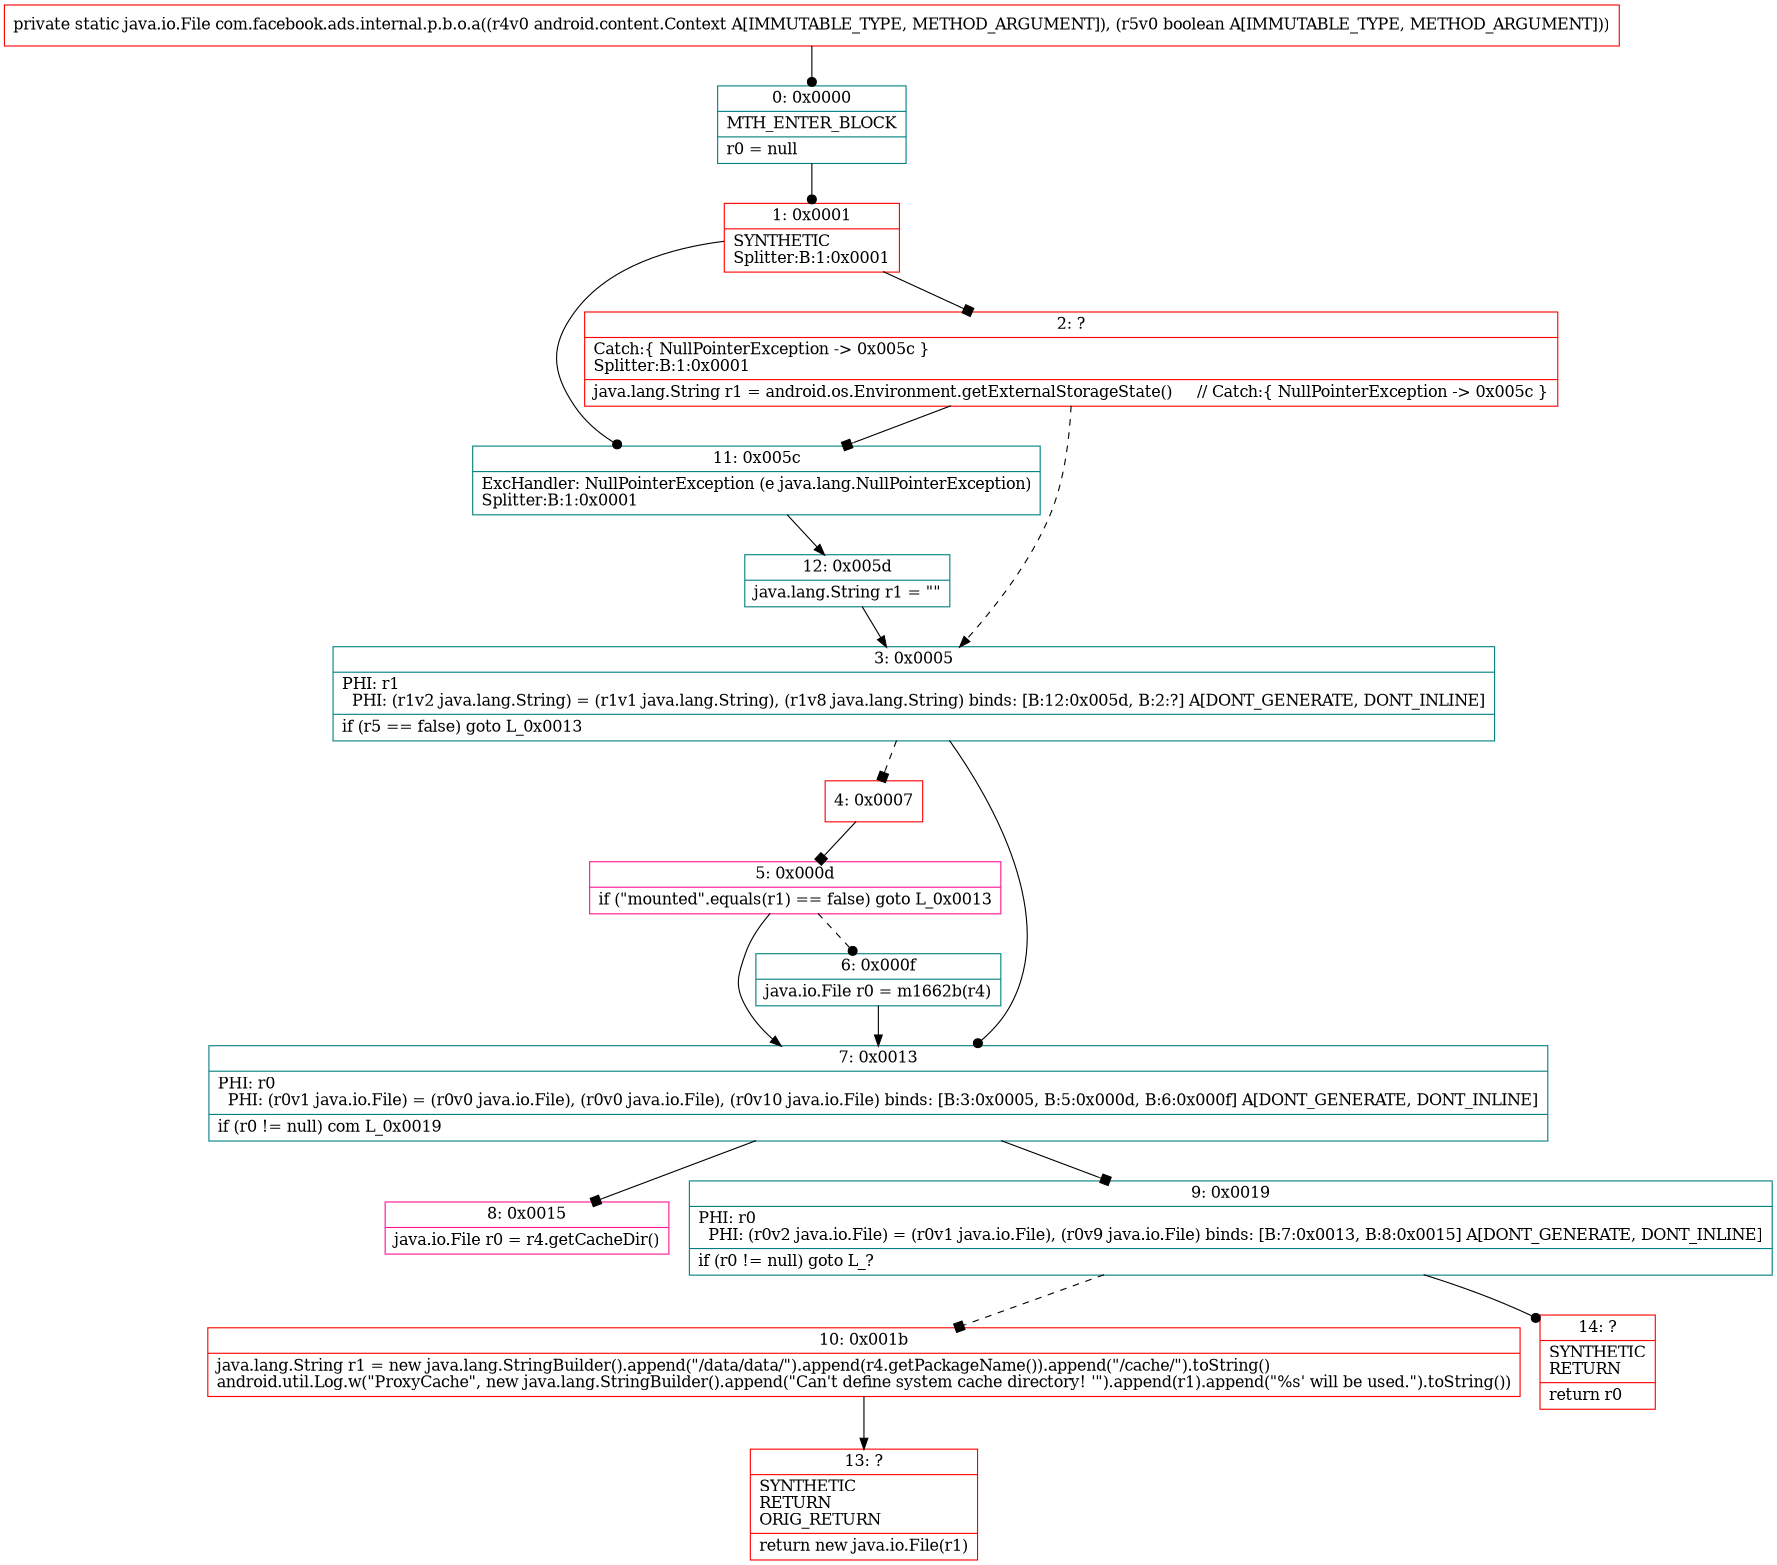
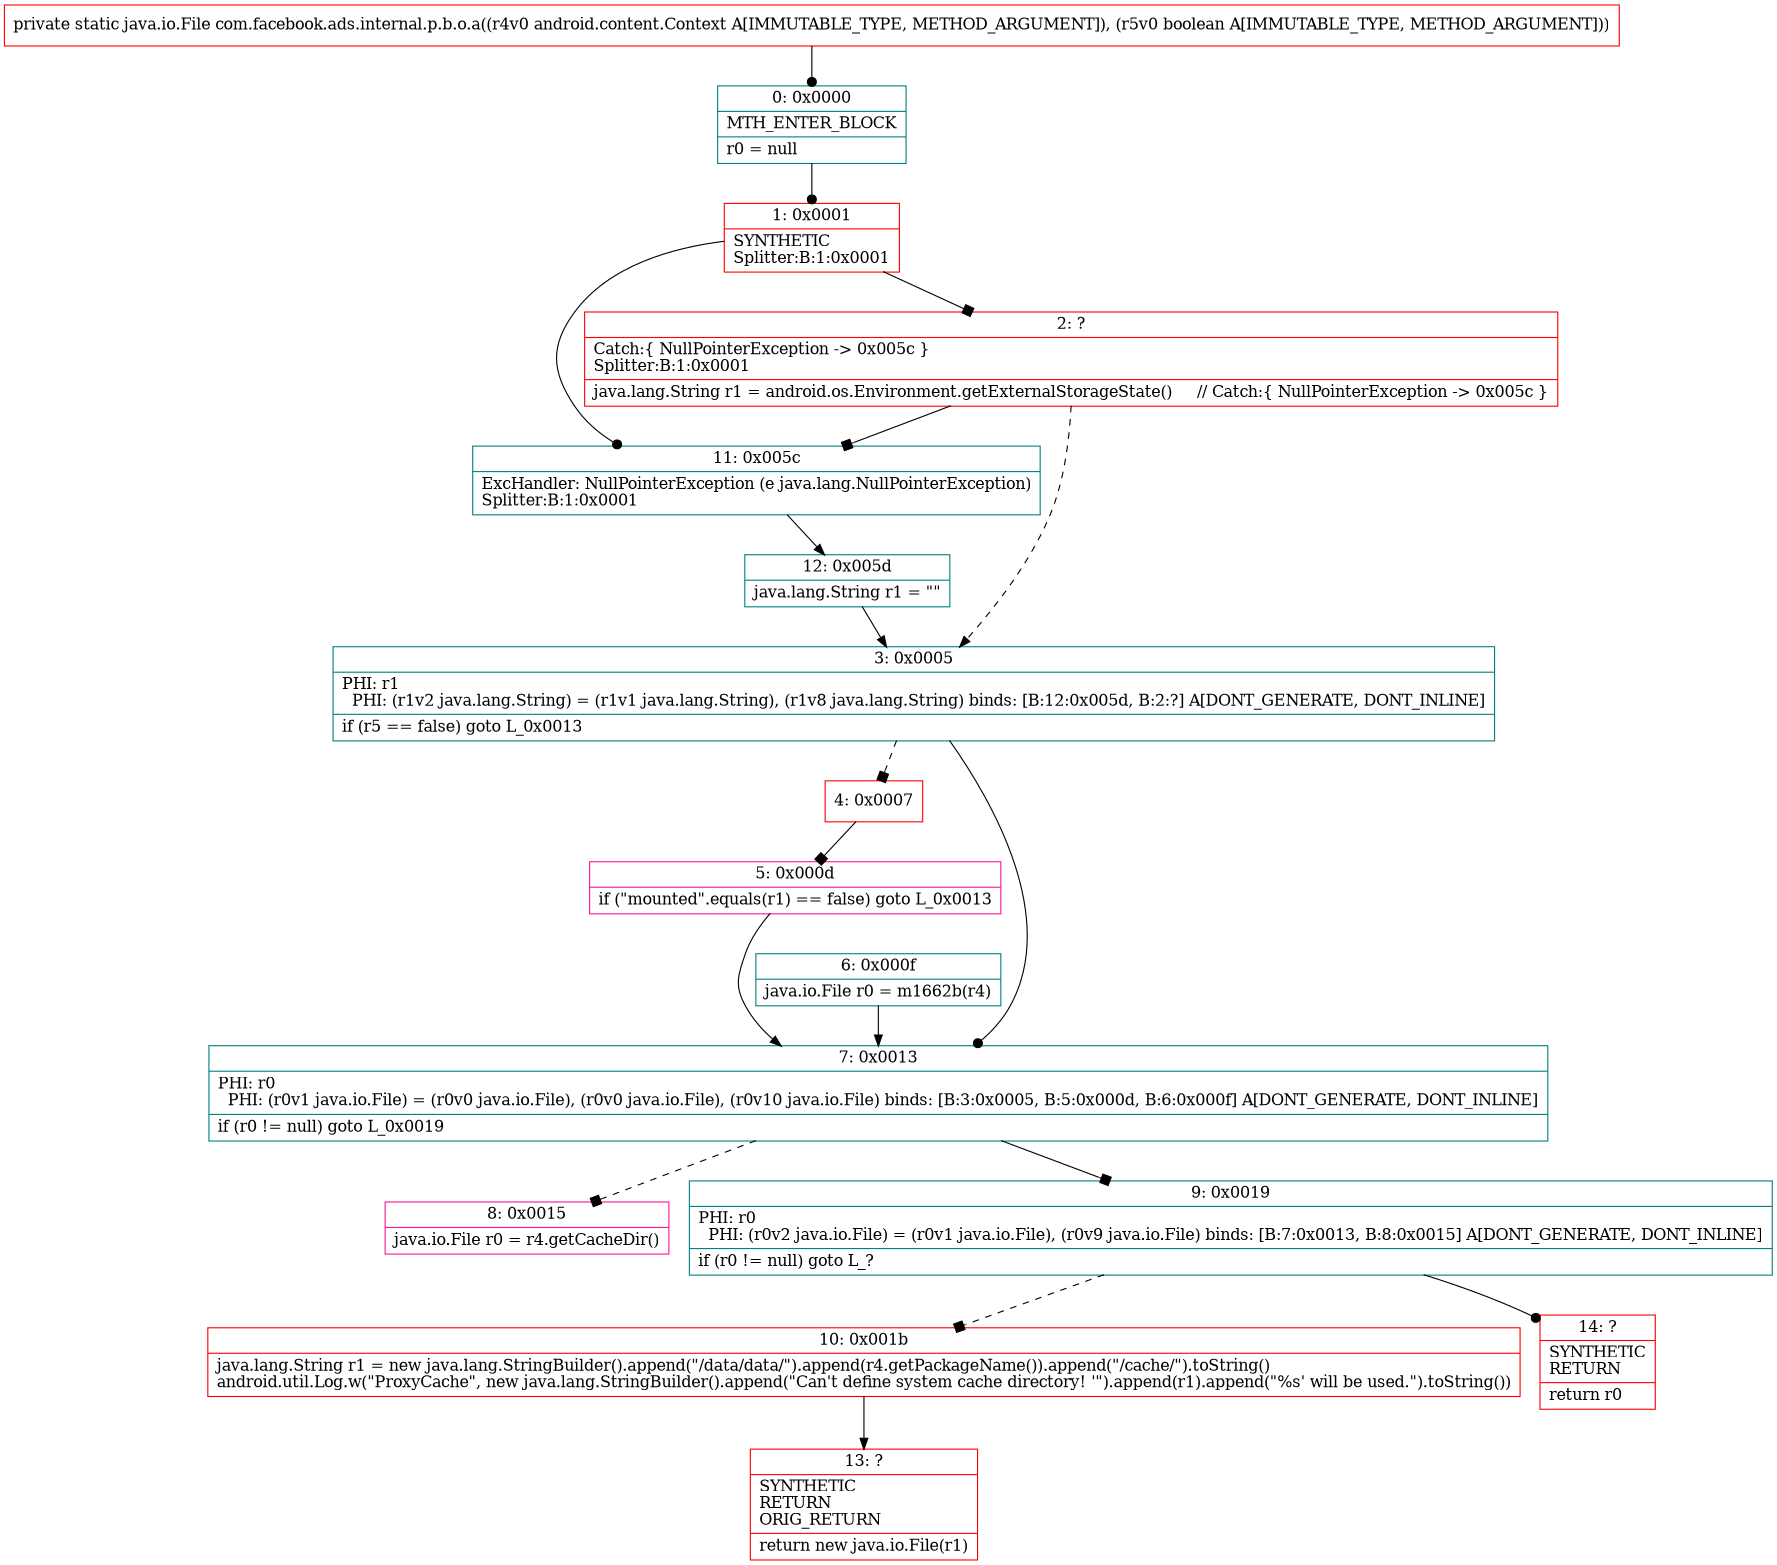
(834, 930) -> none
(330, 1127) -> (331, 1127)
(679, 1170) -> (679, 1170)
